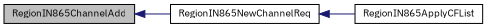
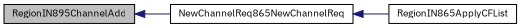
(69, 14) -> (69, 14)
(245, 14) -> (262, 14)
